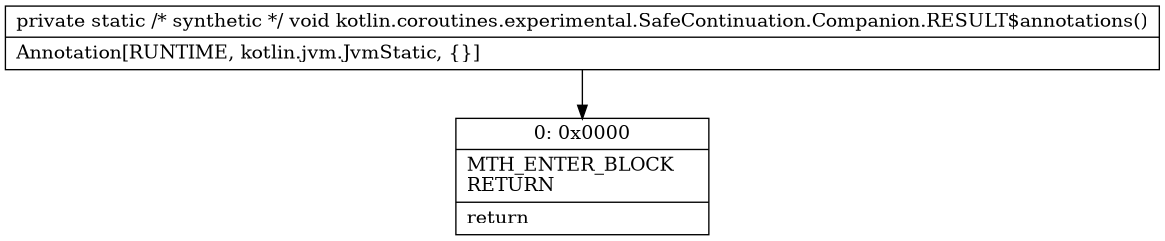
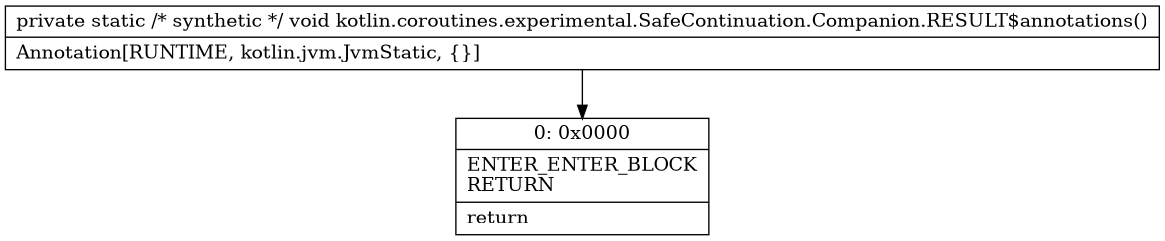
(571, 165) -> (582, 165)
